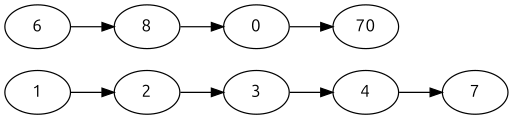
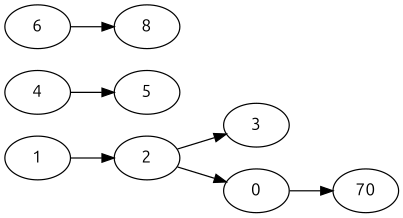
(196, 27) -> (196, 173)
(305, 92) -> none
(475, 92) -> (147, 92)
